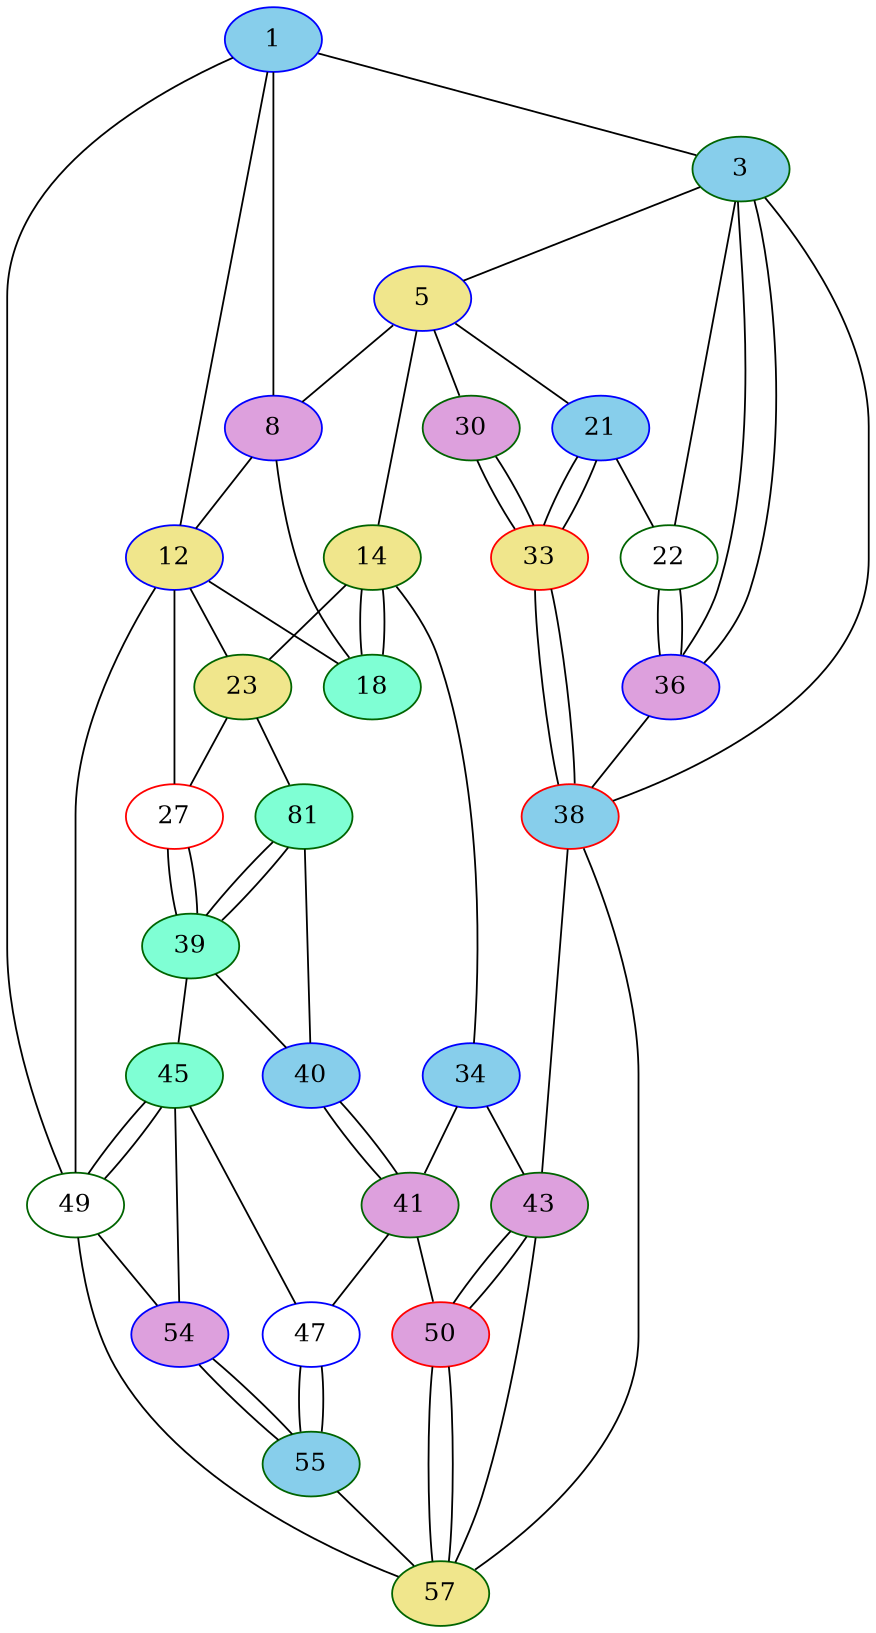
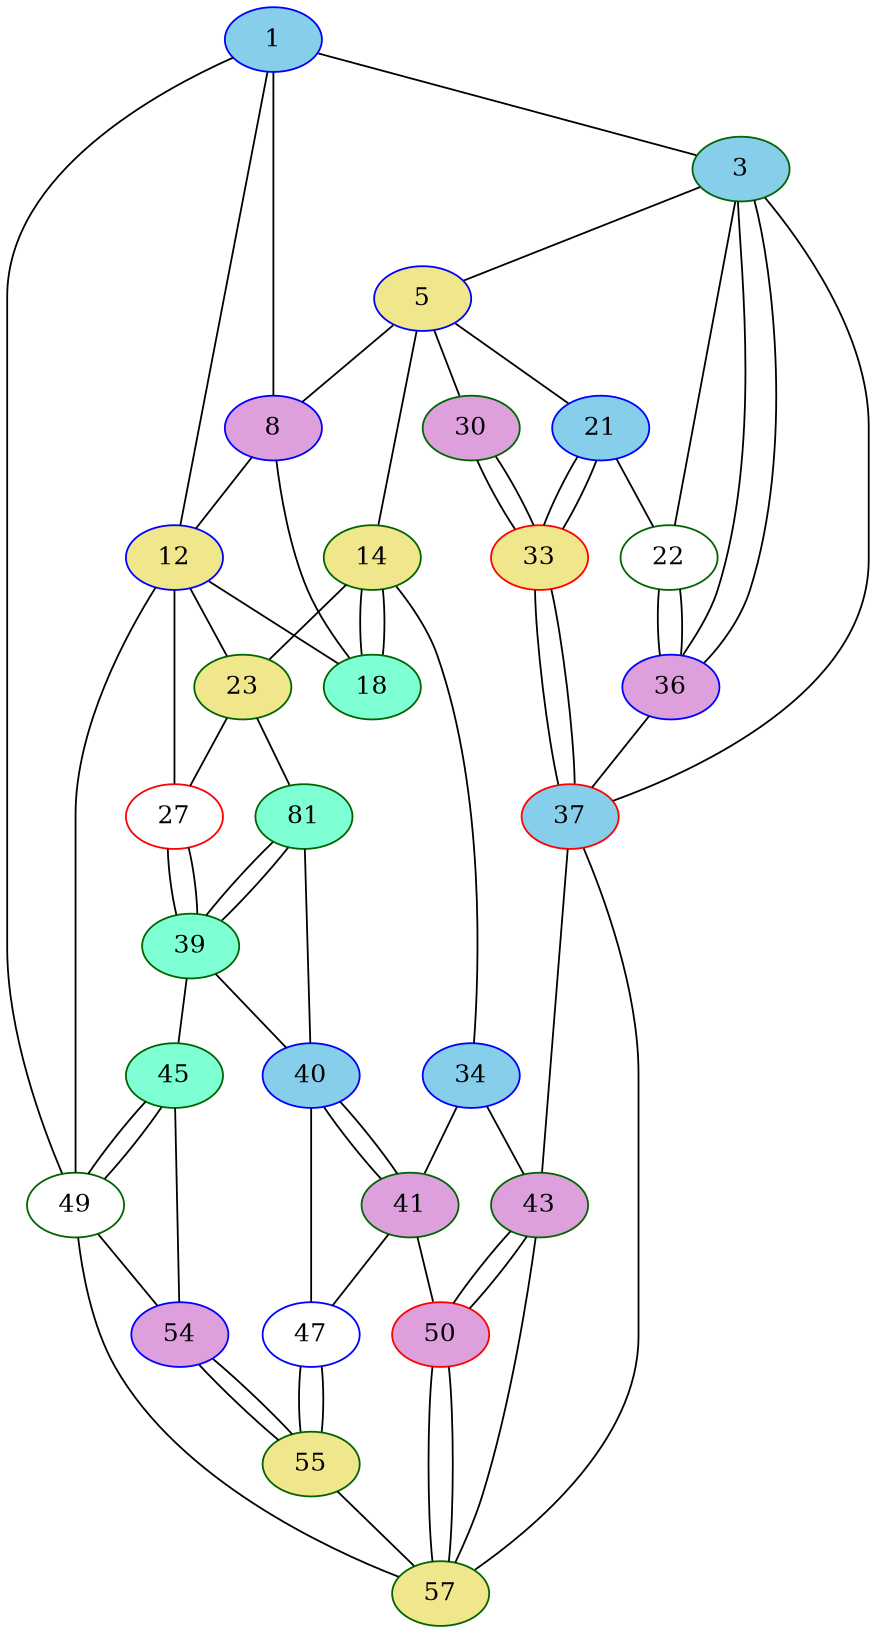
(570, 817) -> (570, 817)
(243, 1205) -> (311, 1205)
(311, 1464) -> (311, 1464)
